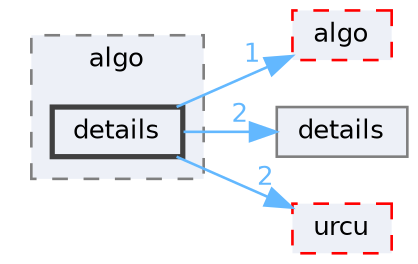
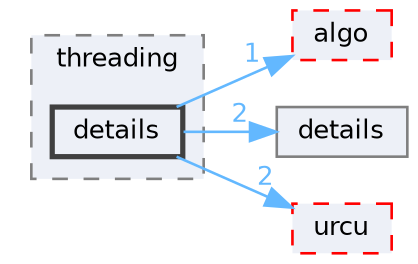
(118, 60) -> (118, 60)
